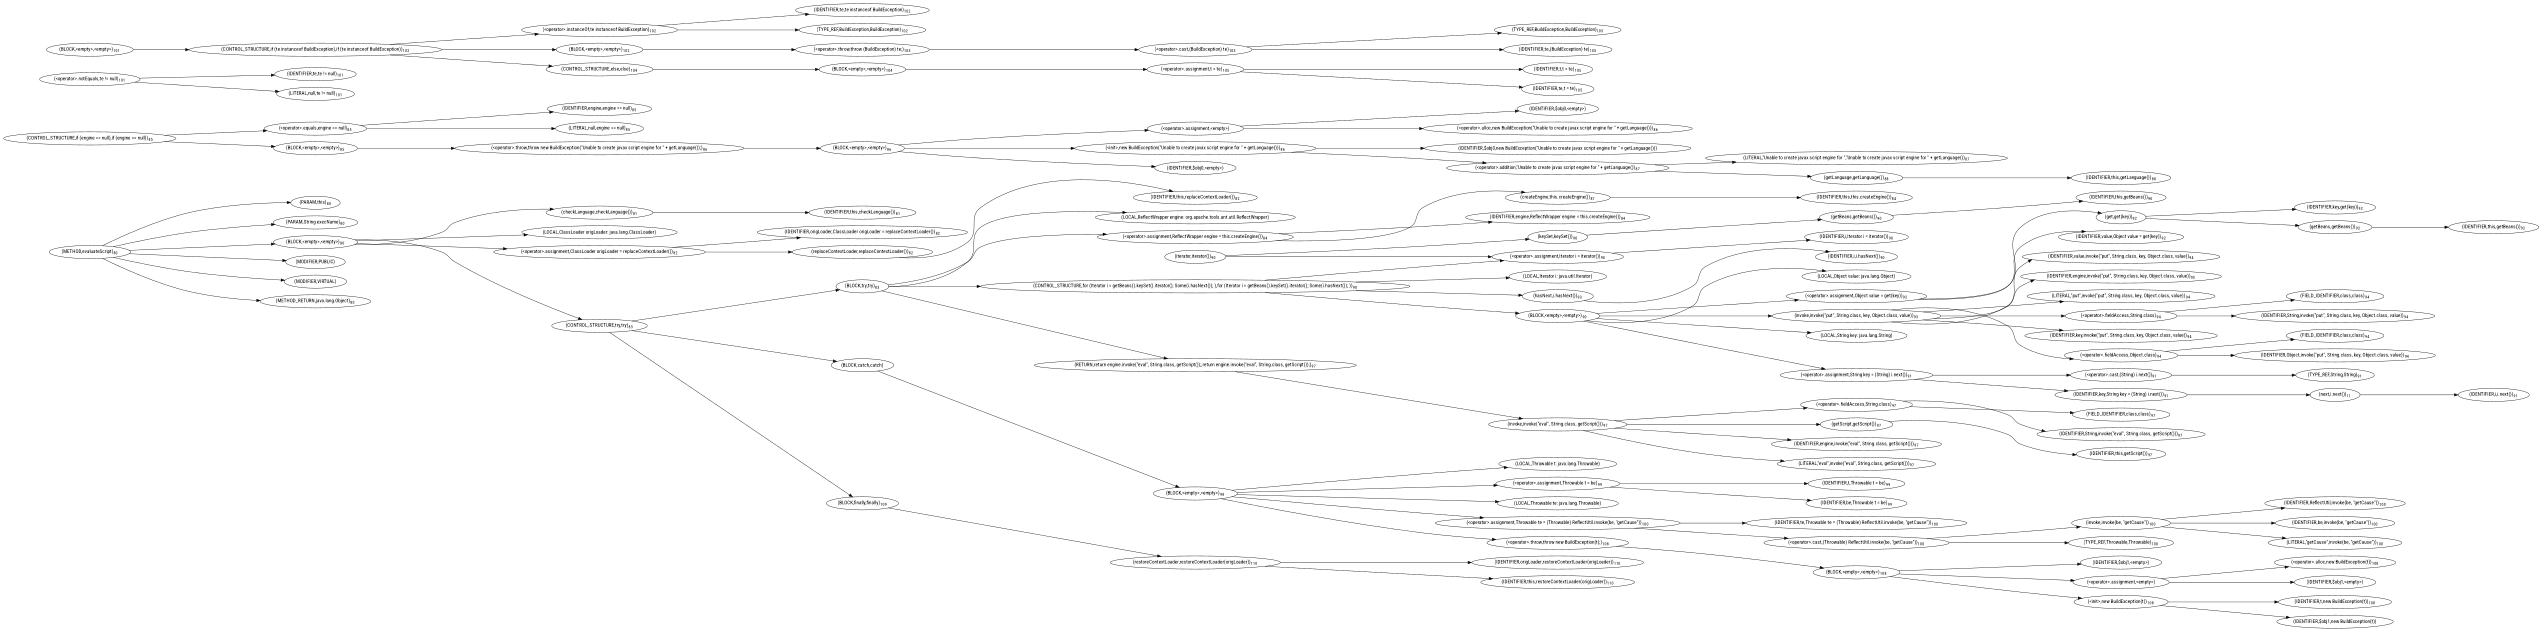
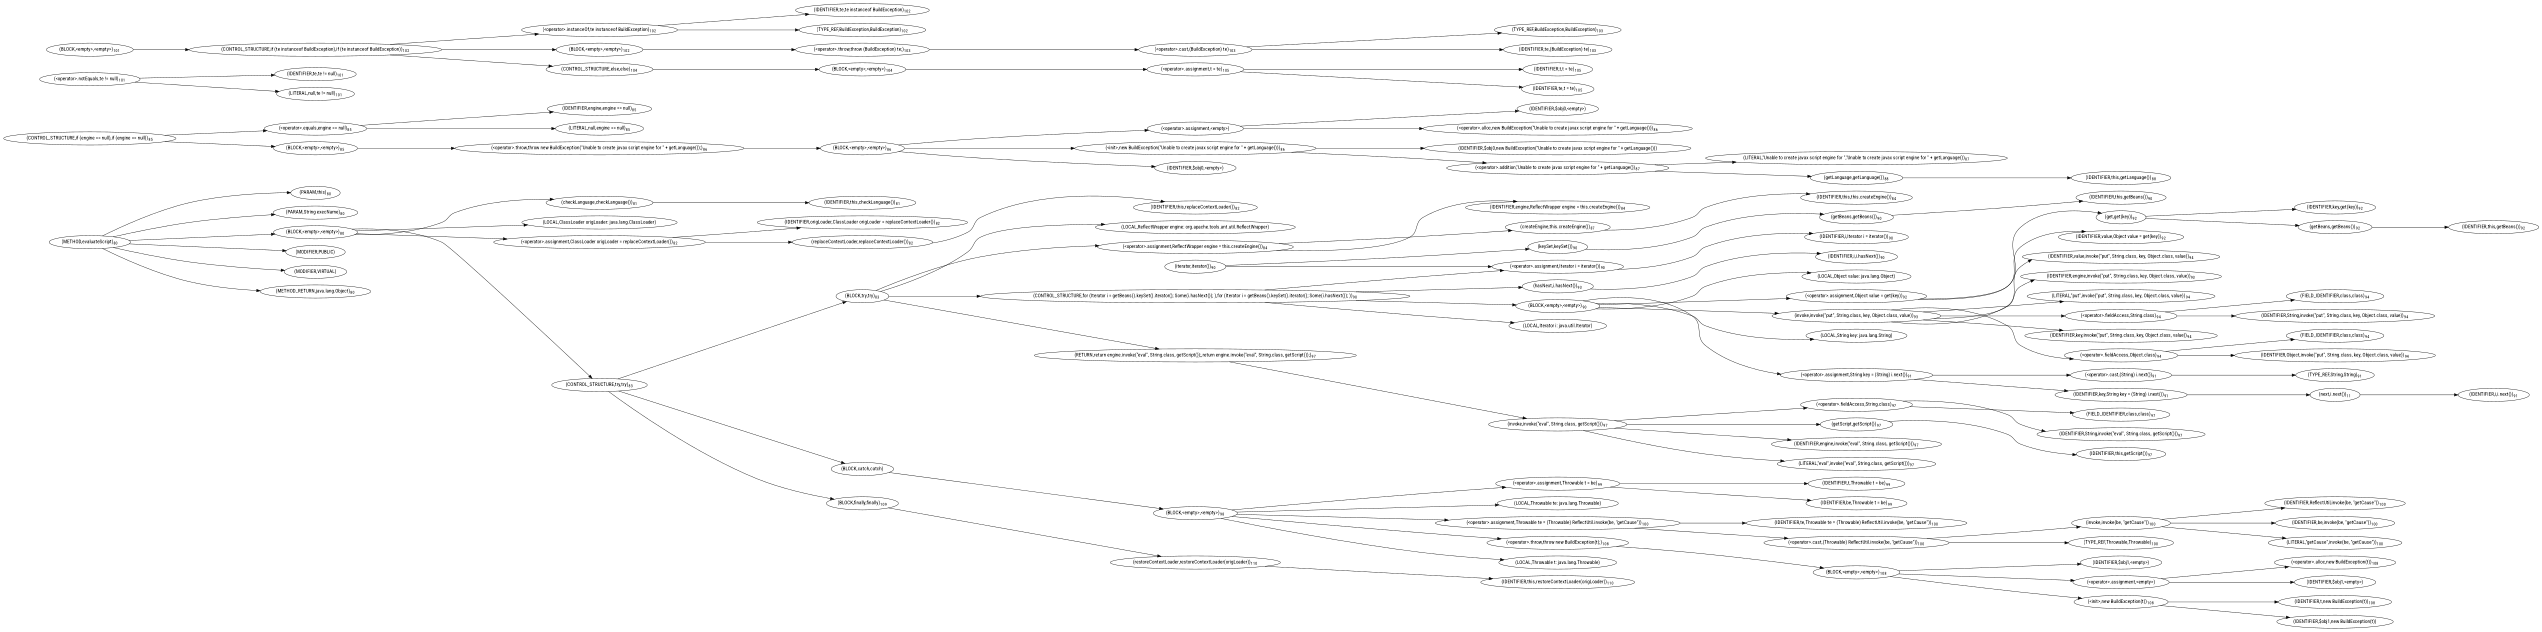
(1558, 563) -> none
